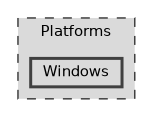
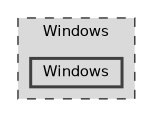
(76, 32) -> (76, 32)
